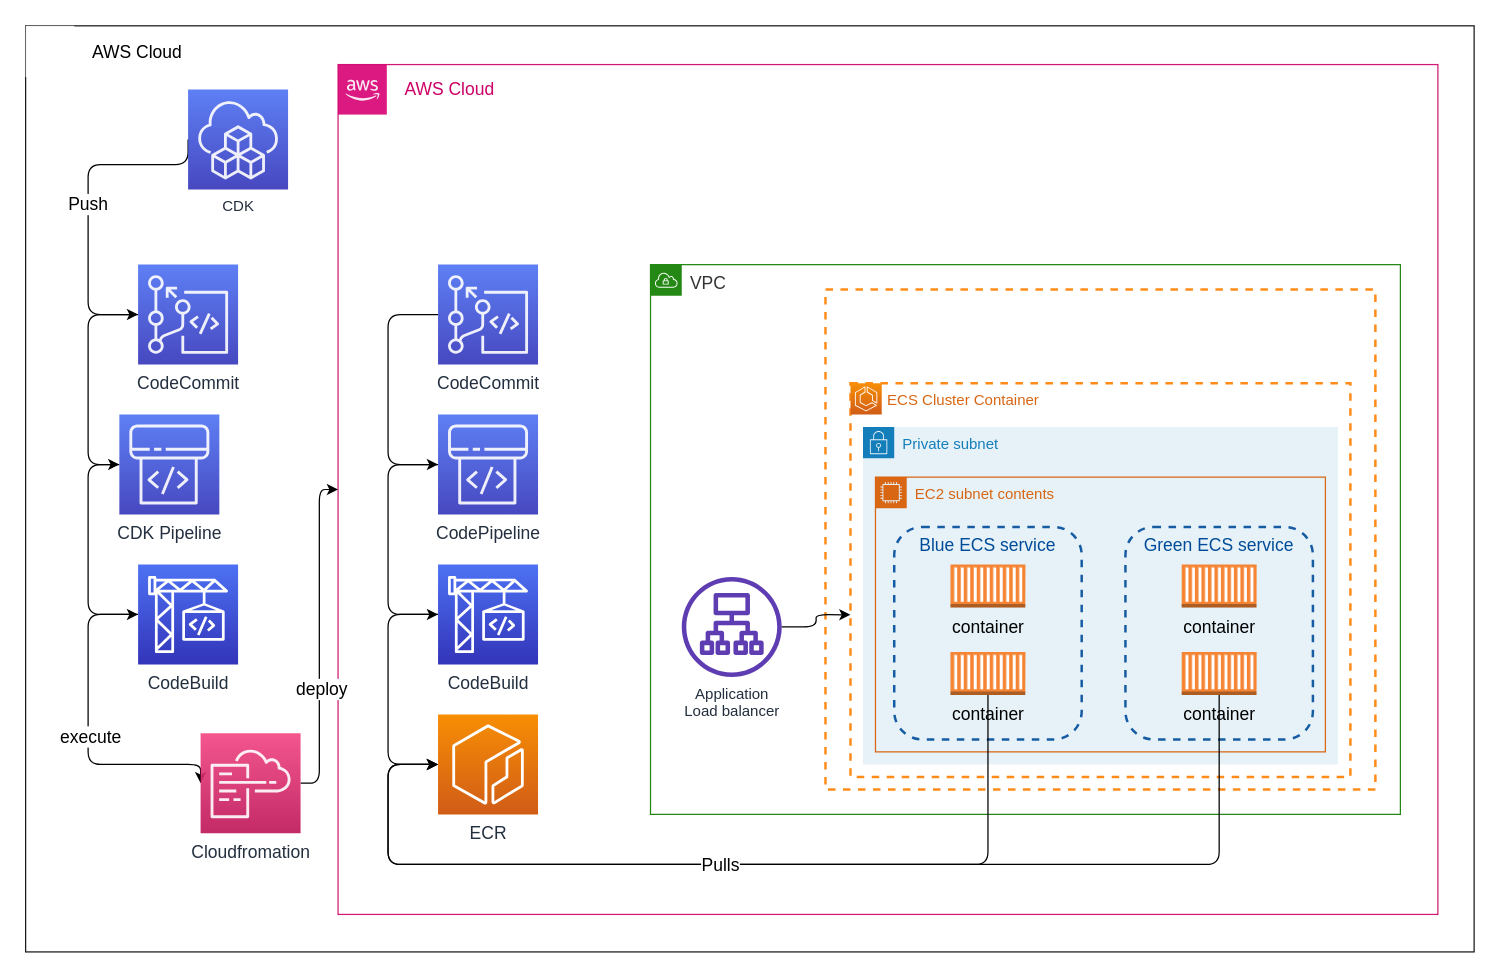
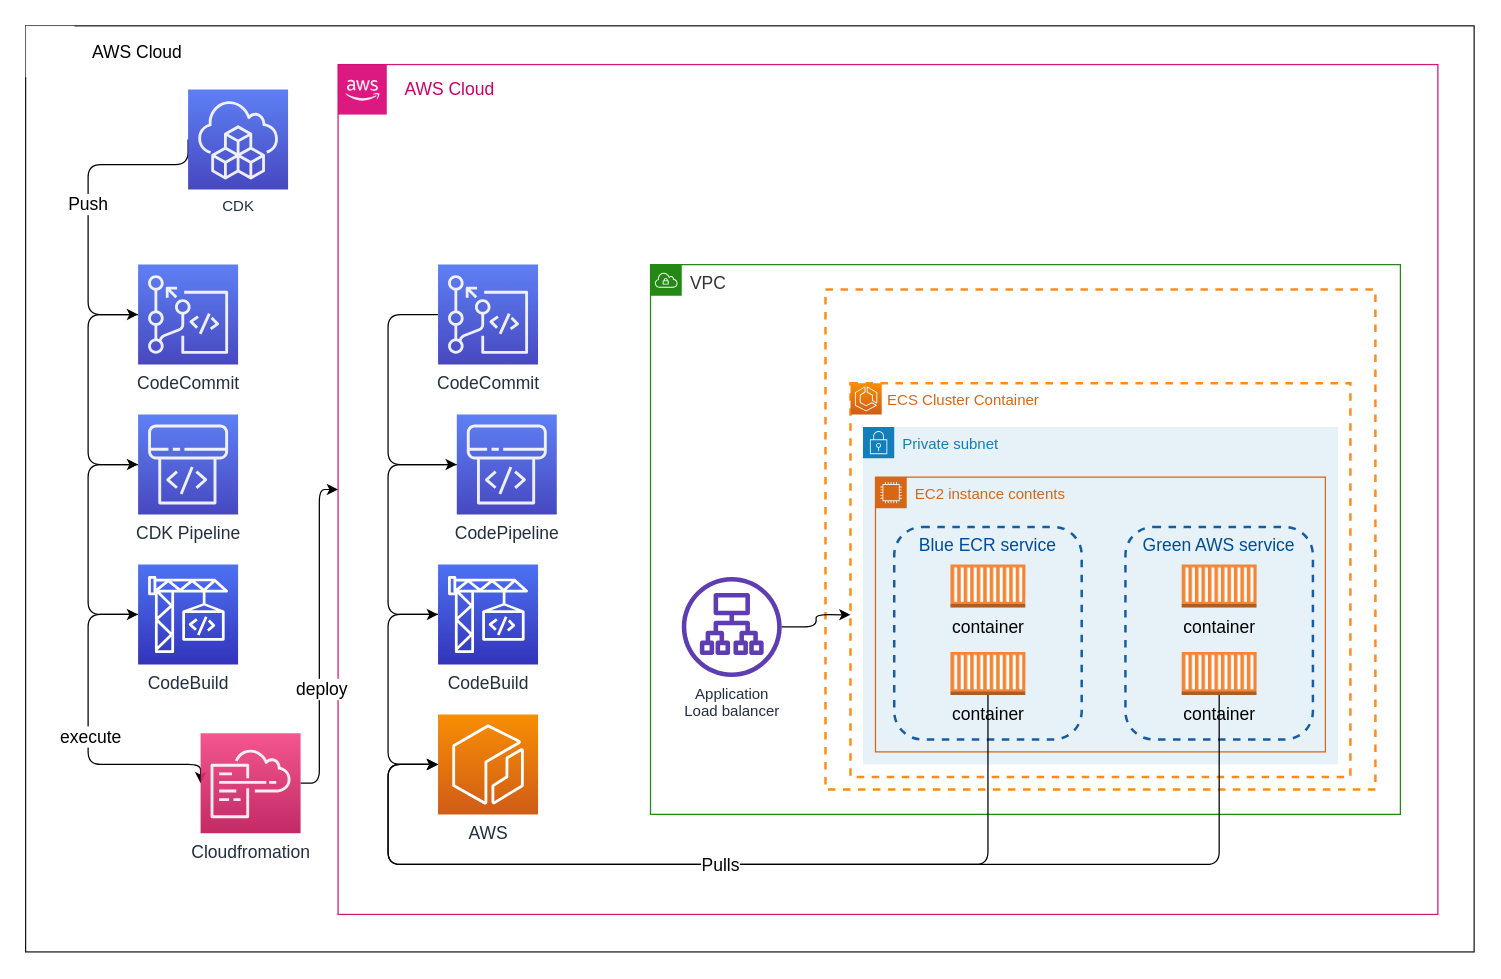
(169, 464) -> (188, 464)
(488, 464) -> (507, 464)
(992, 495) -> (998, 495)
(988, 546) -> (988, 546)
(1219, 546) -> (1219, 546)
(489, 834) -> (489, 834)
